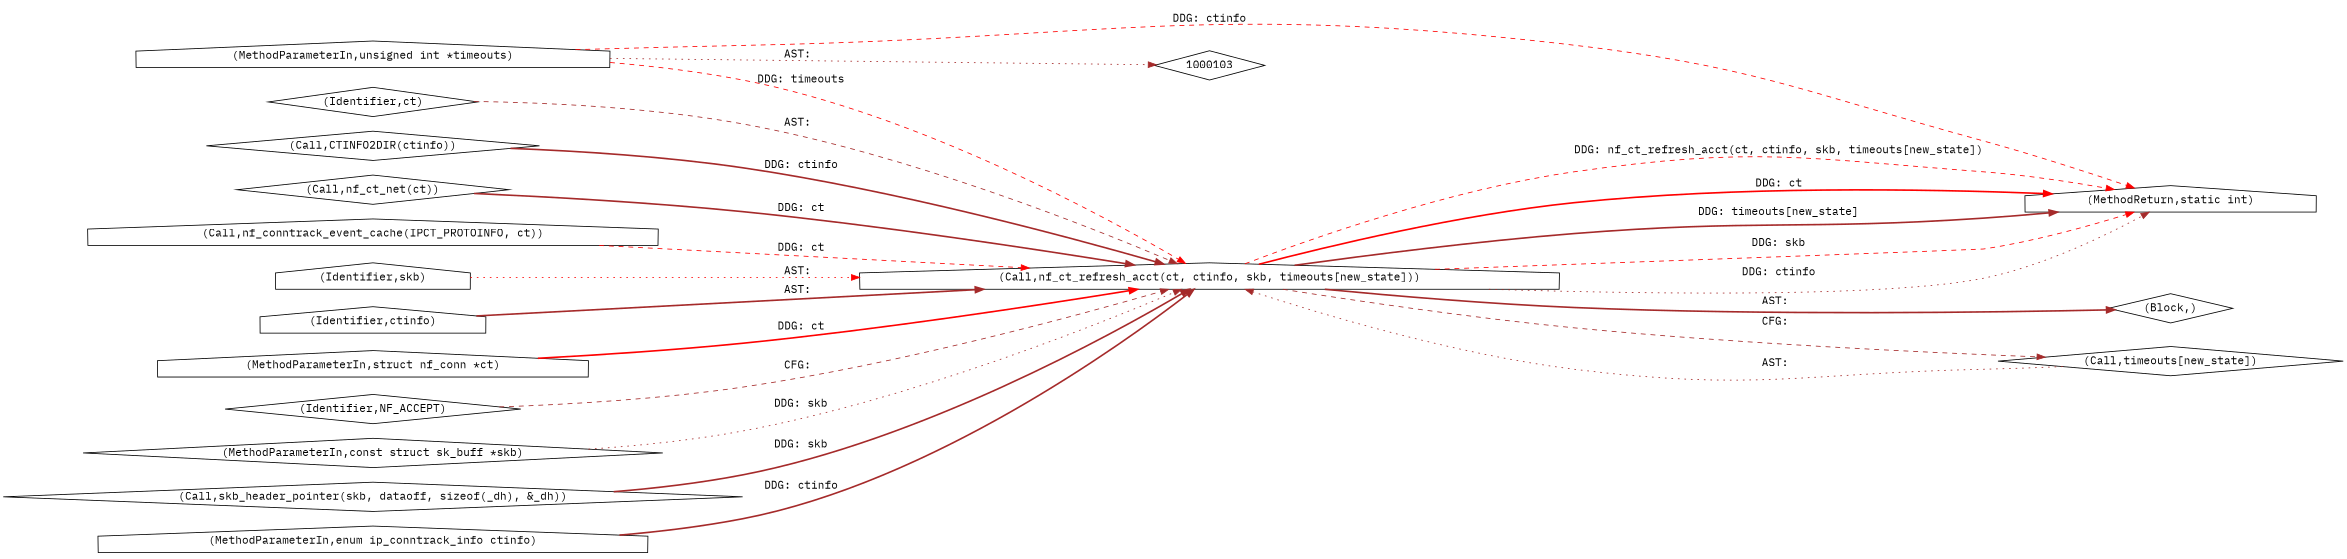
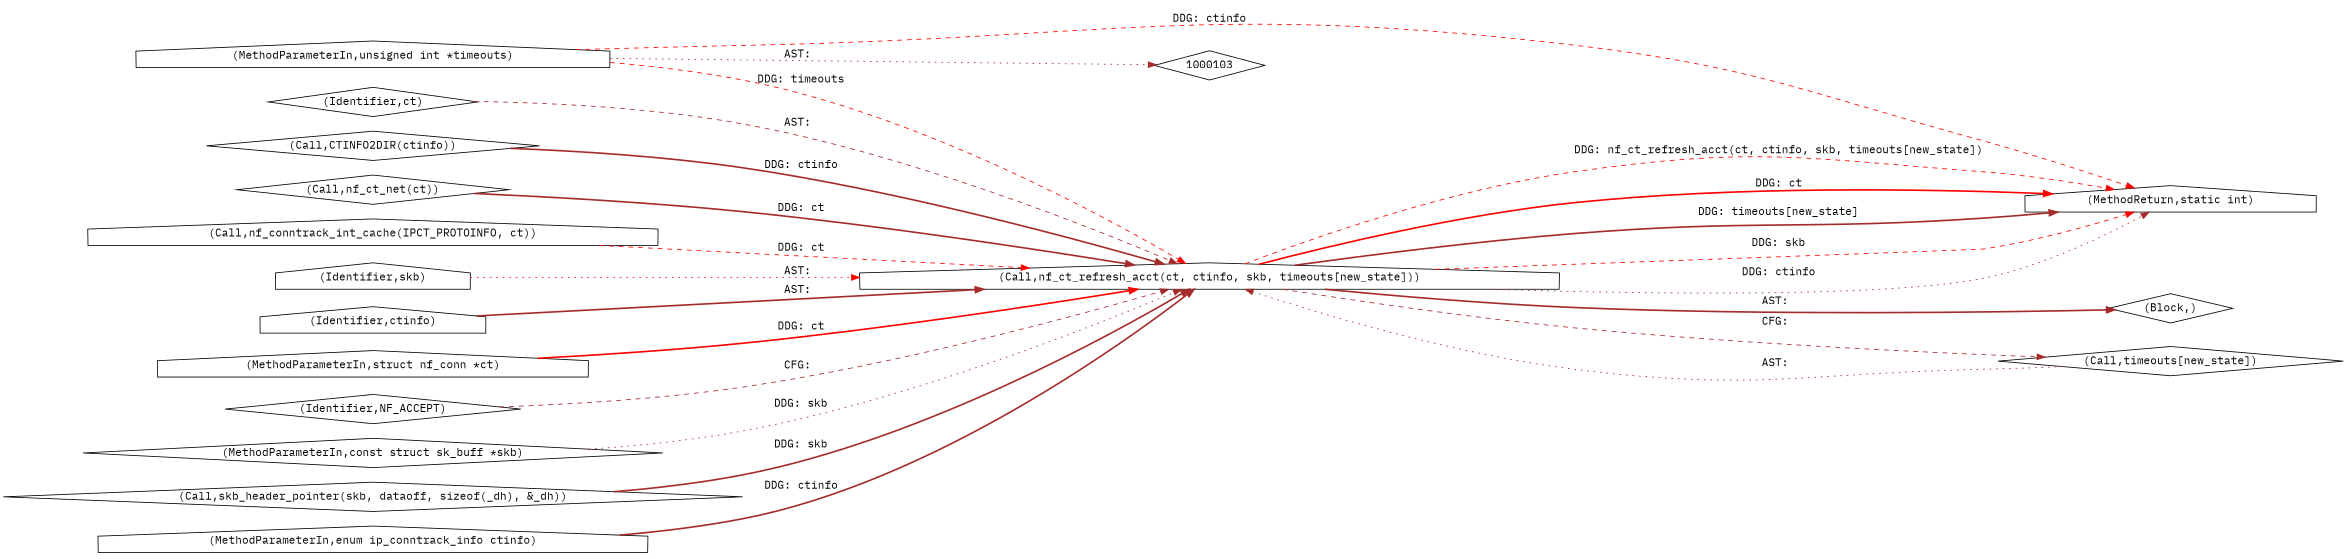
(373, 234) -> (373, 234)
